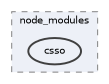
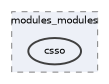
(55, 21) -> (55, 21)
